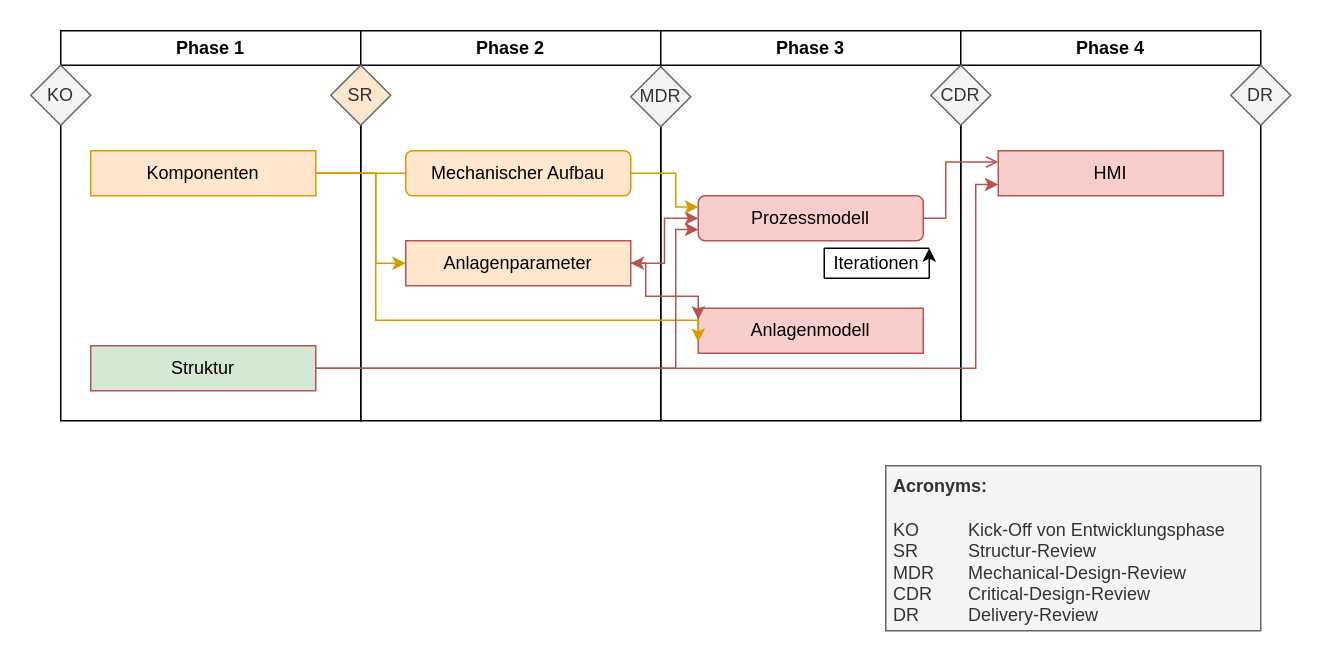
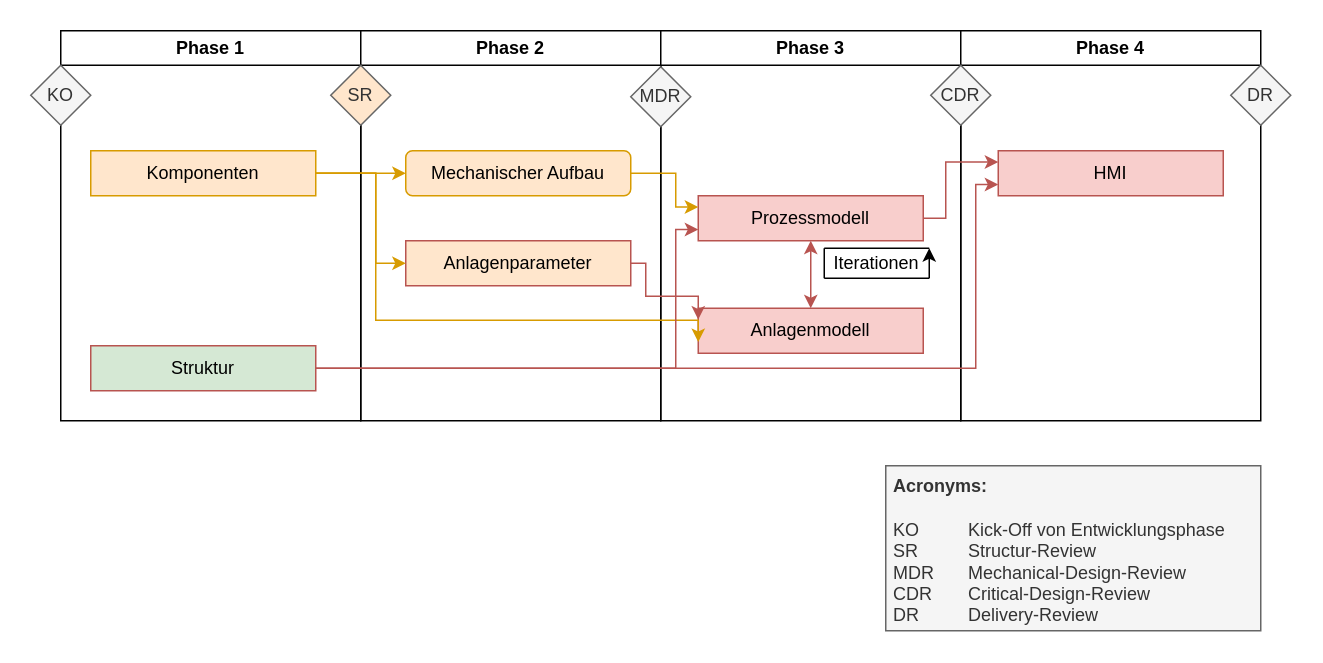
(989, 162) -> (987, 162)
(398, 173) -> (394, 173)
(811, 218) -> (811, 218)
(665, 236) -> (811, 275)
